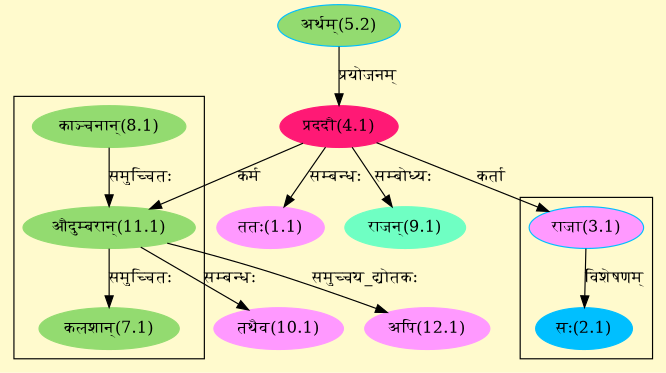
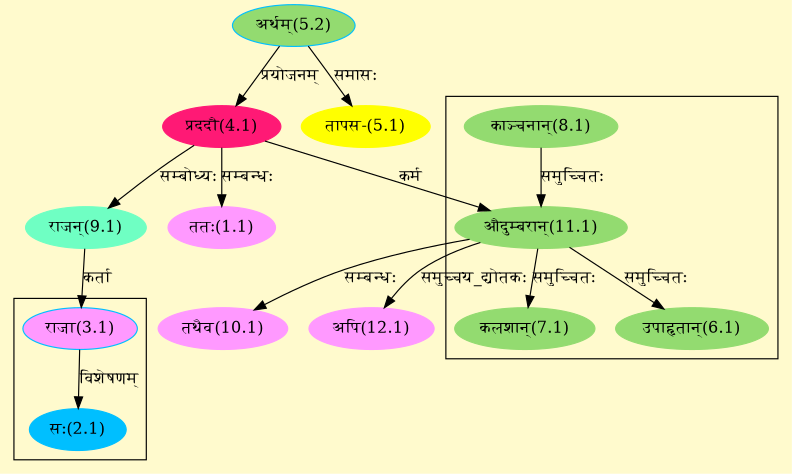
none -> (366, 127)
(457, 175) -> (83, 272)
none -> (692, 329)
